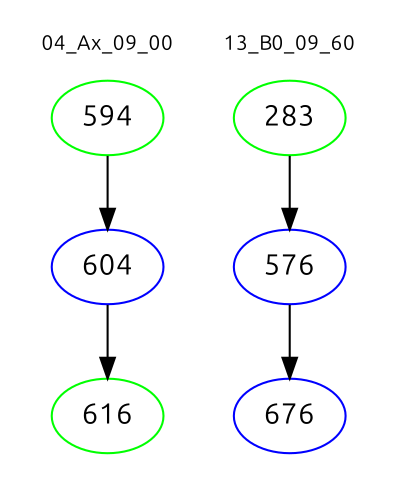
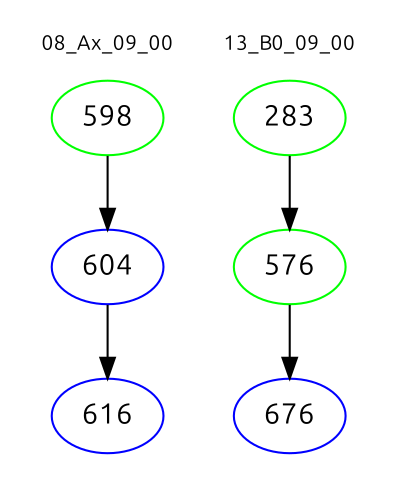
(108, 44) -> (108, 44)
(290, 44) -> (290, 44)
(108, 118) -> (108, 118)
(290, 267) -> (290, 267)
(108, 416) -> (108, 416)
